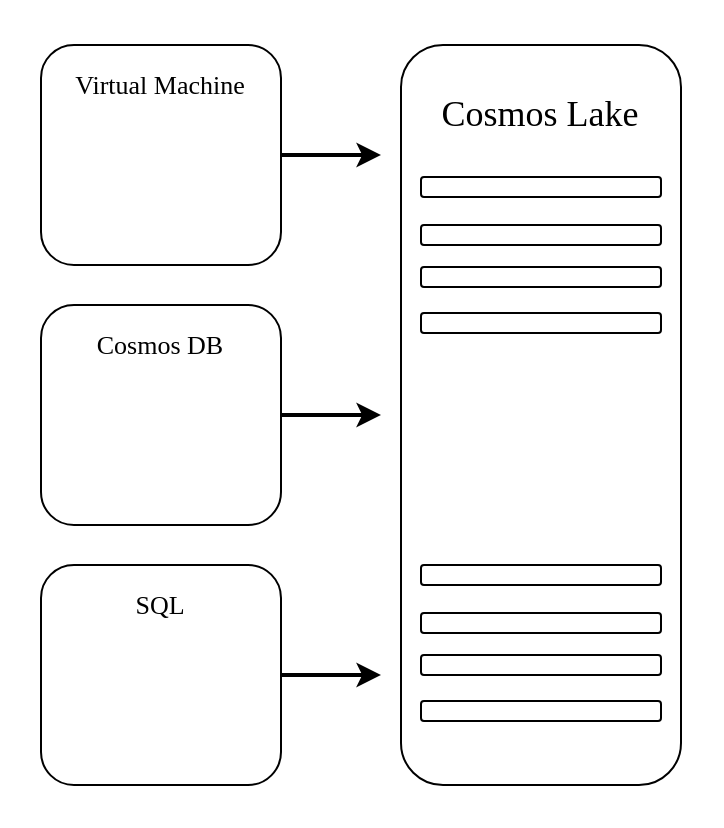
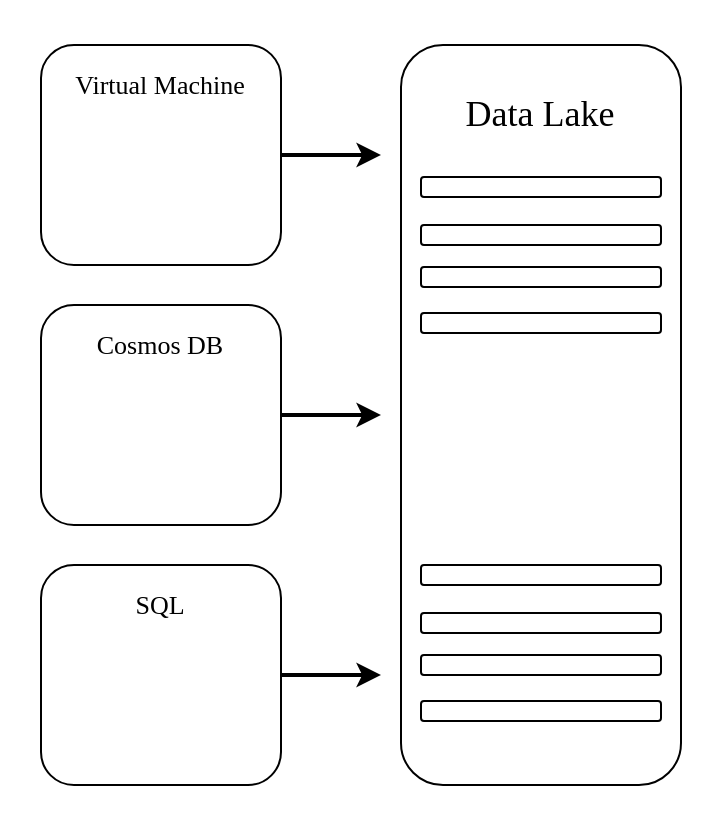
(541, 115) -> (541, 115)
